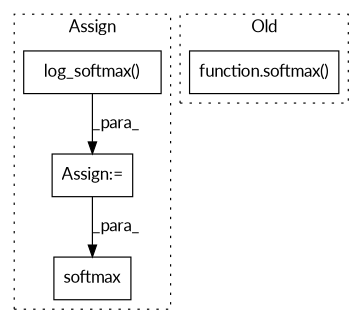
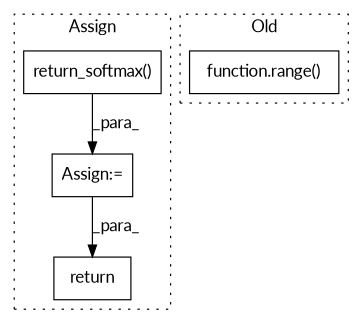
(92, 72) -> (92, 72)
(264, 72) -> (264, 72)
(92, 278) -> (92, 278)
